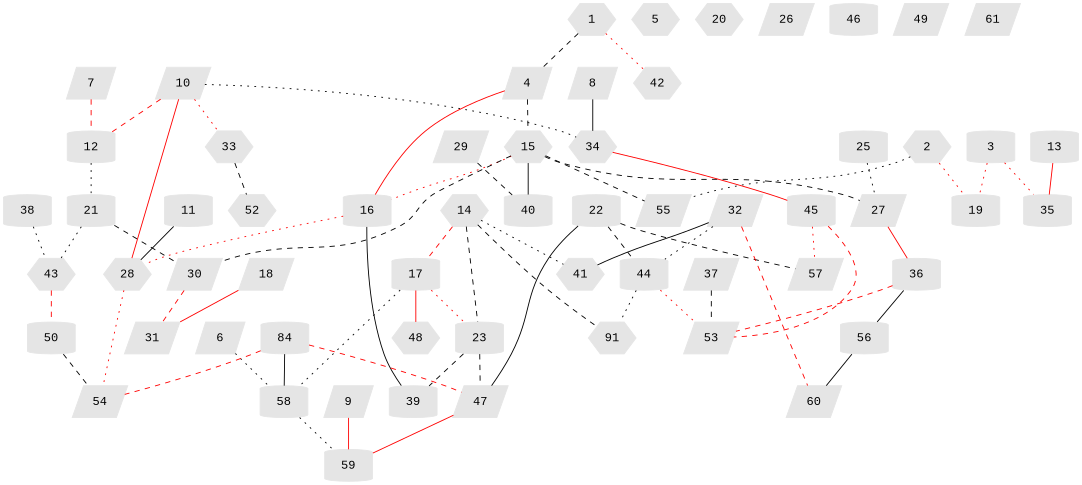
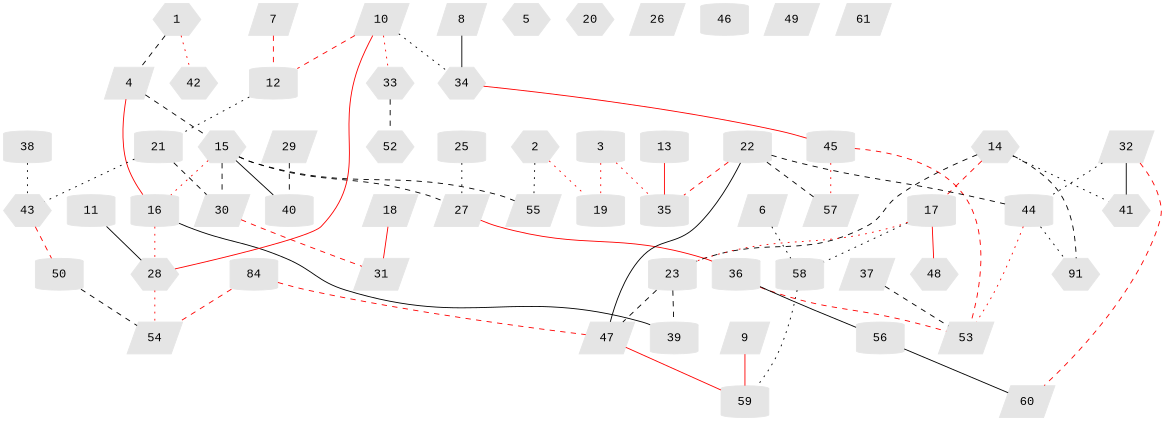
none -> (706, 179)
(284, 370) -> none
